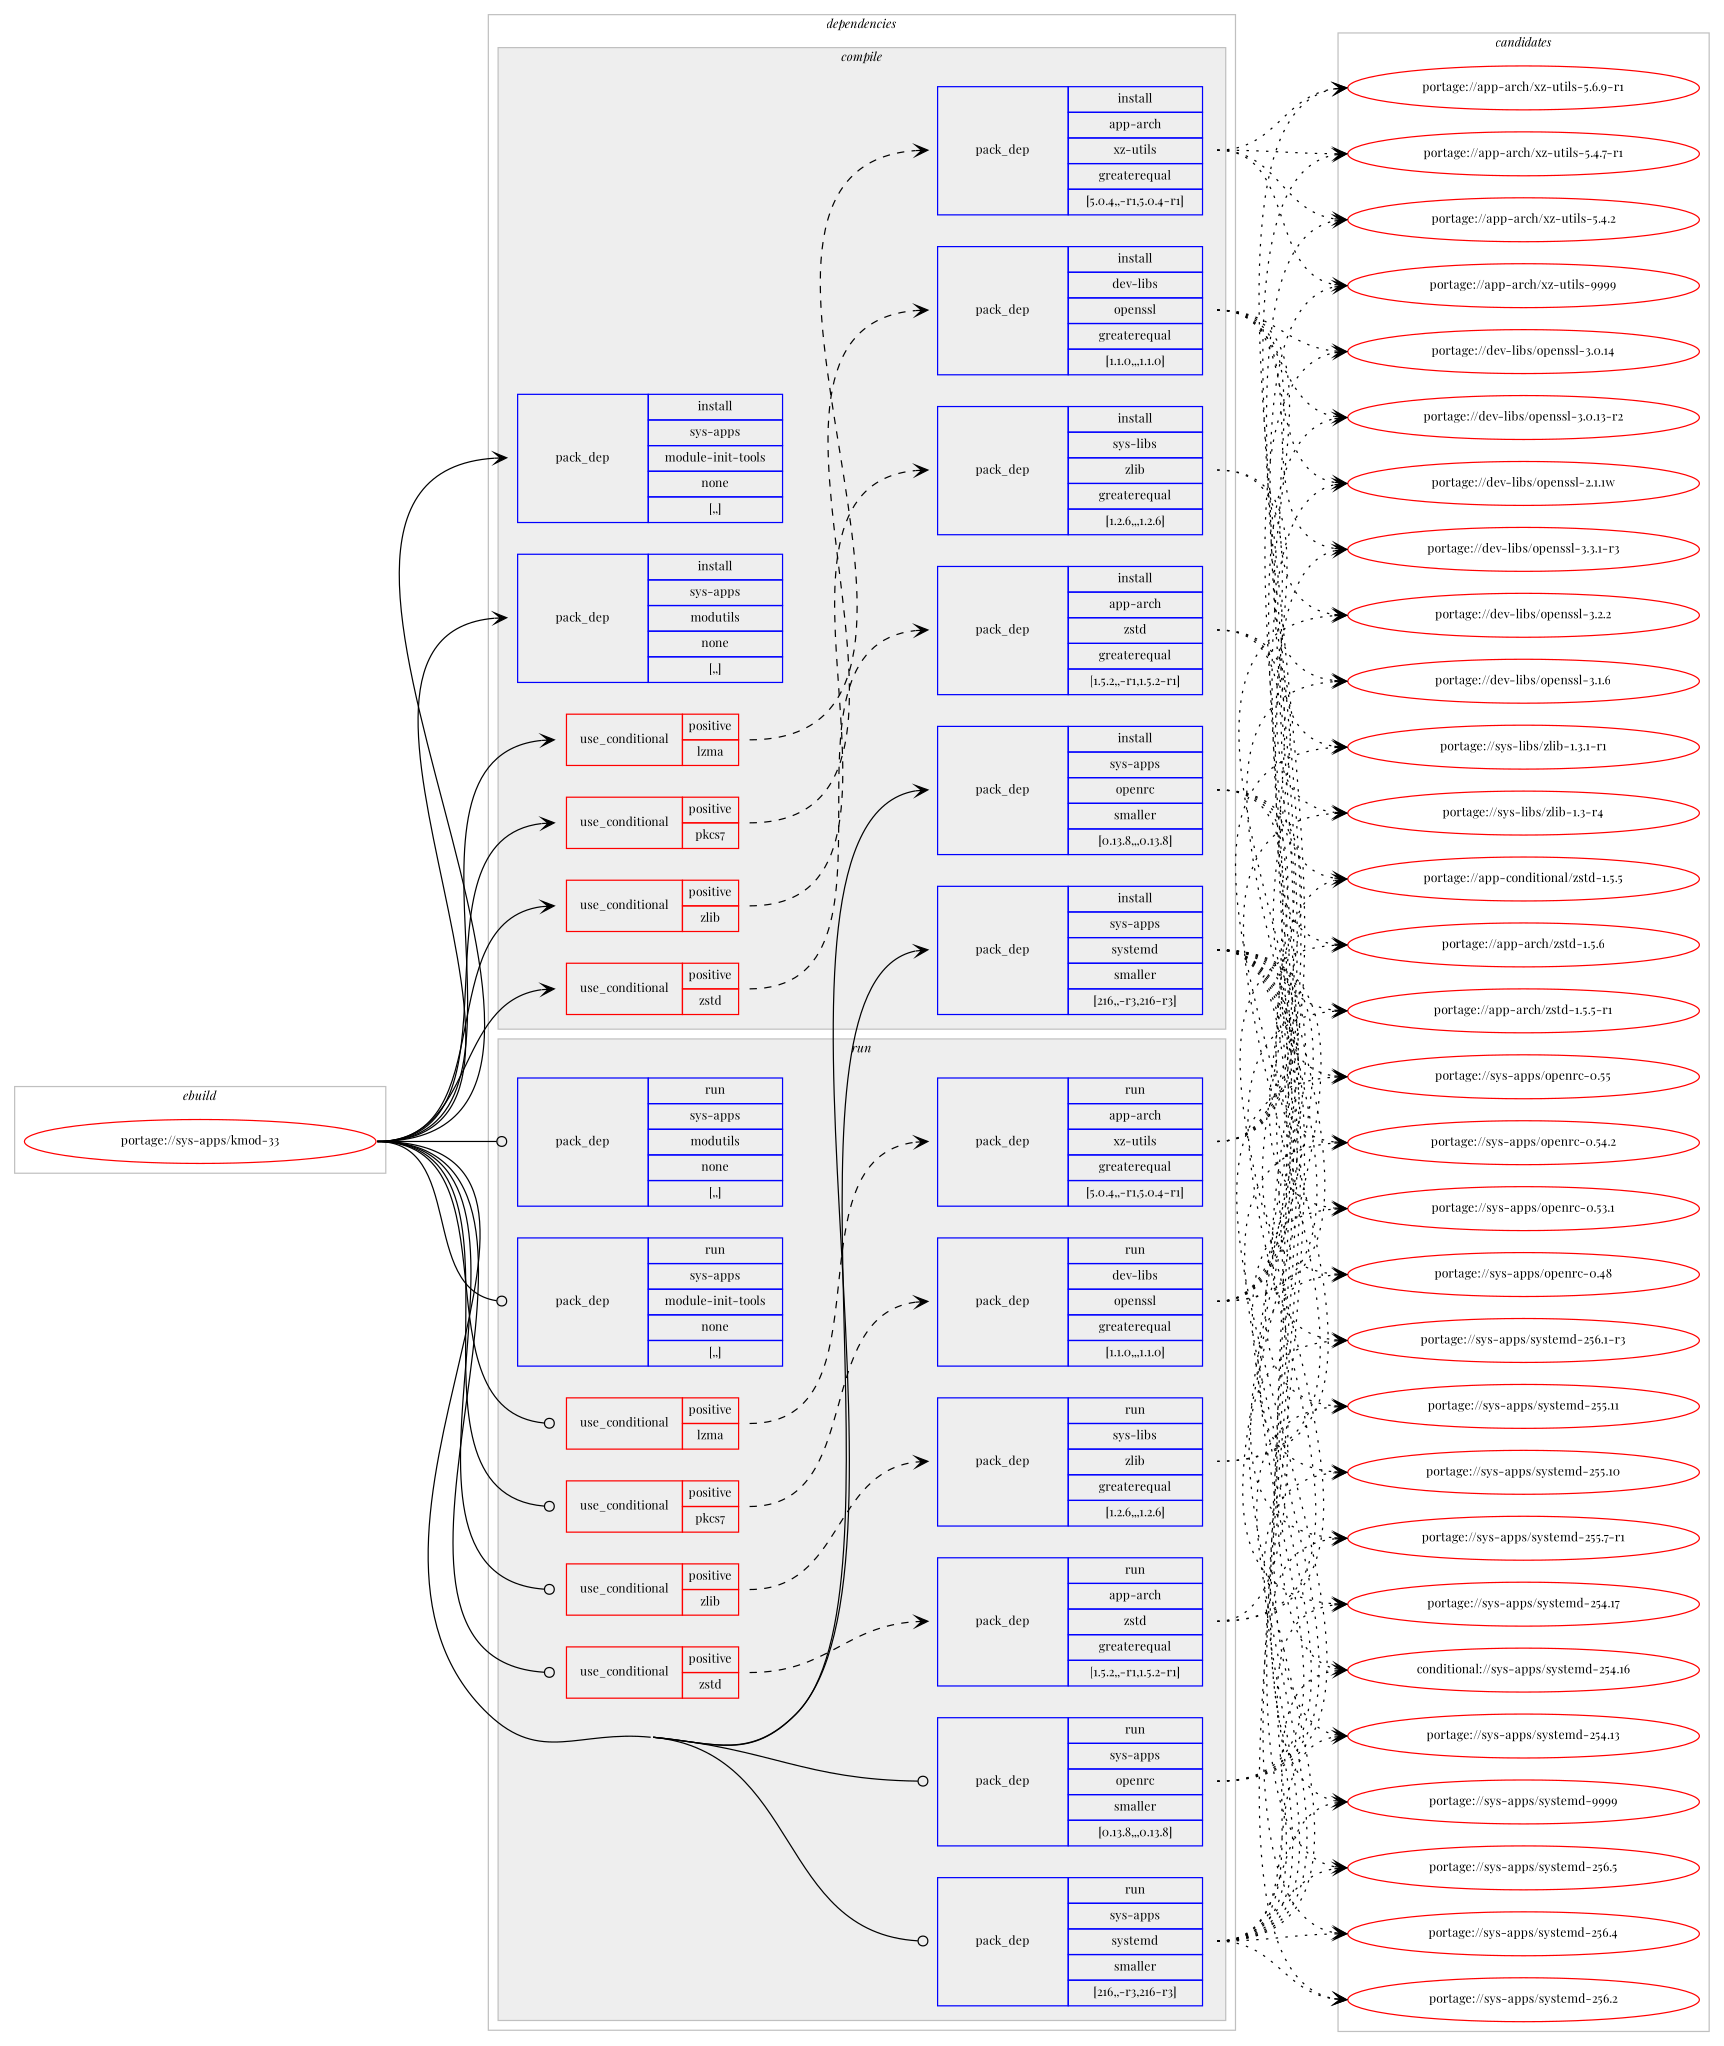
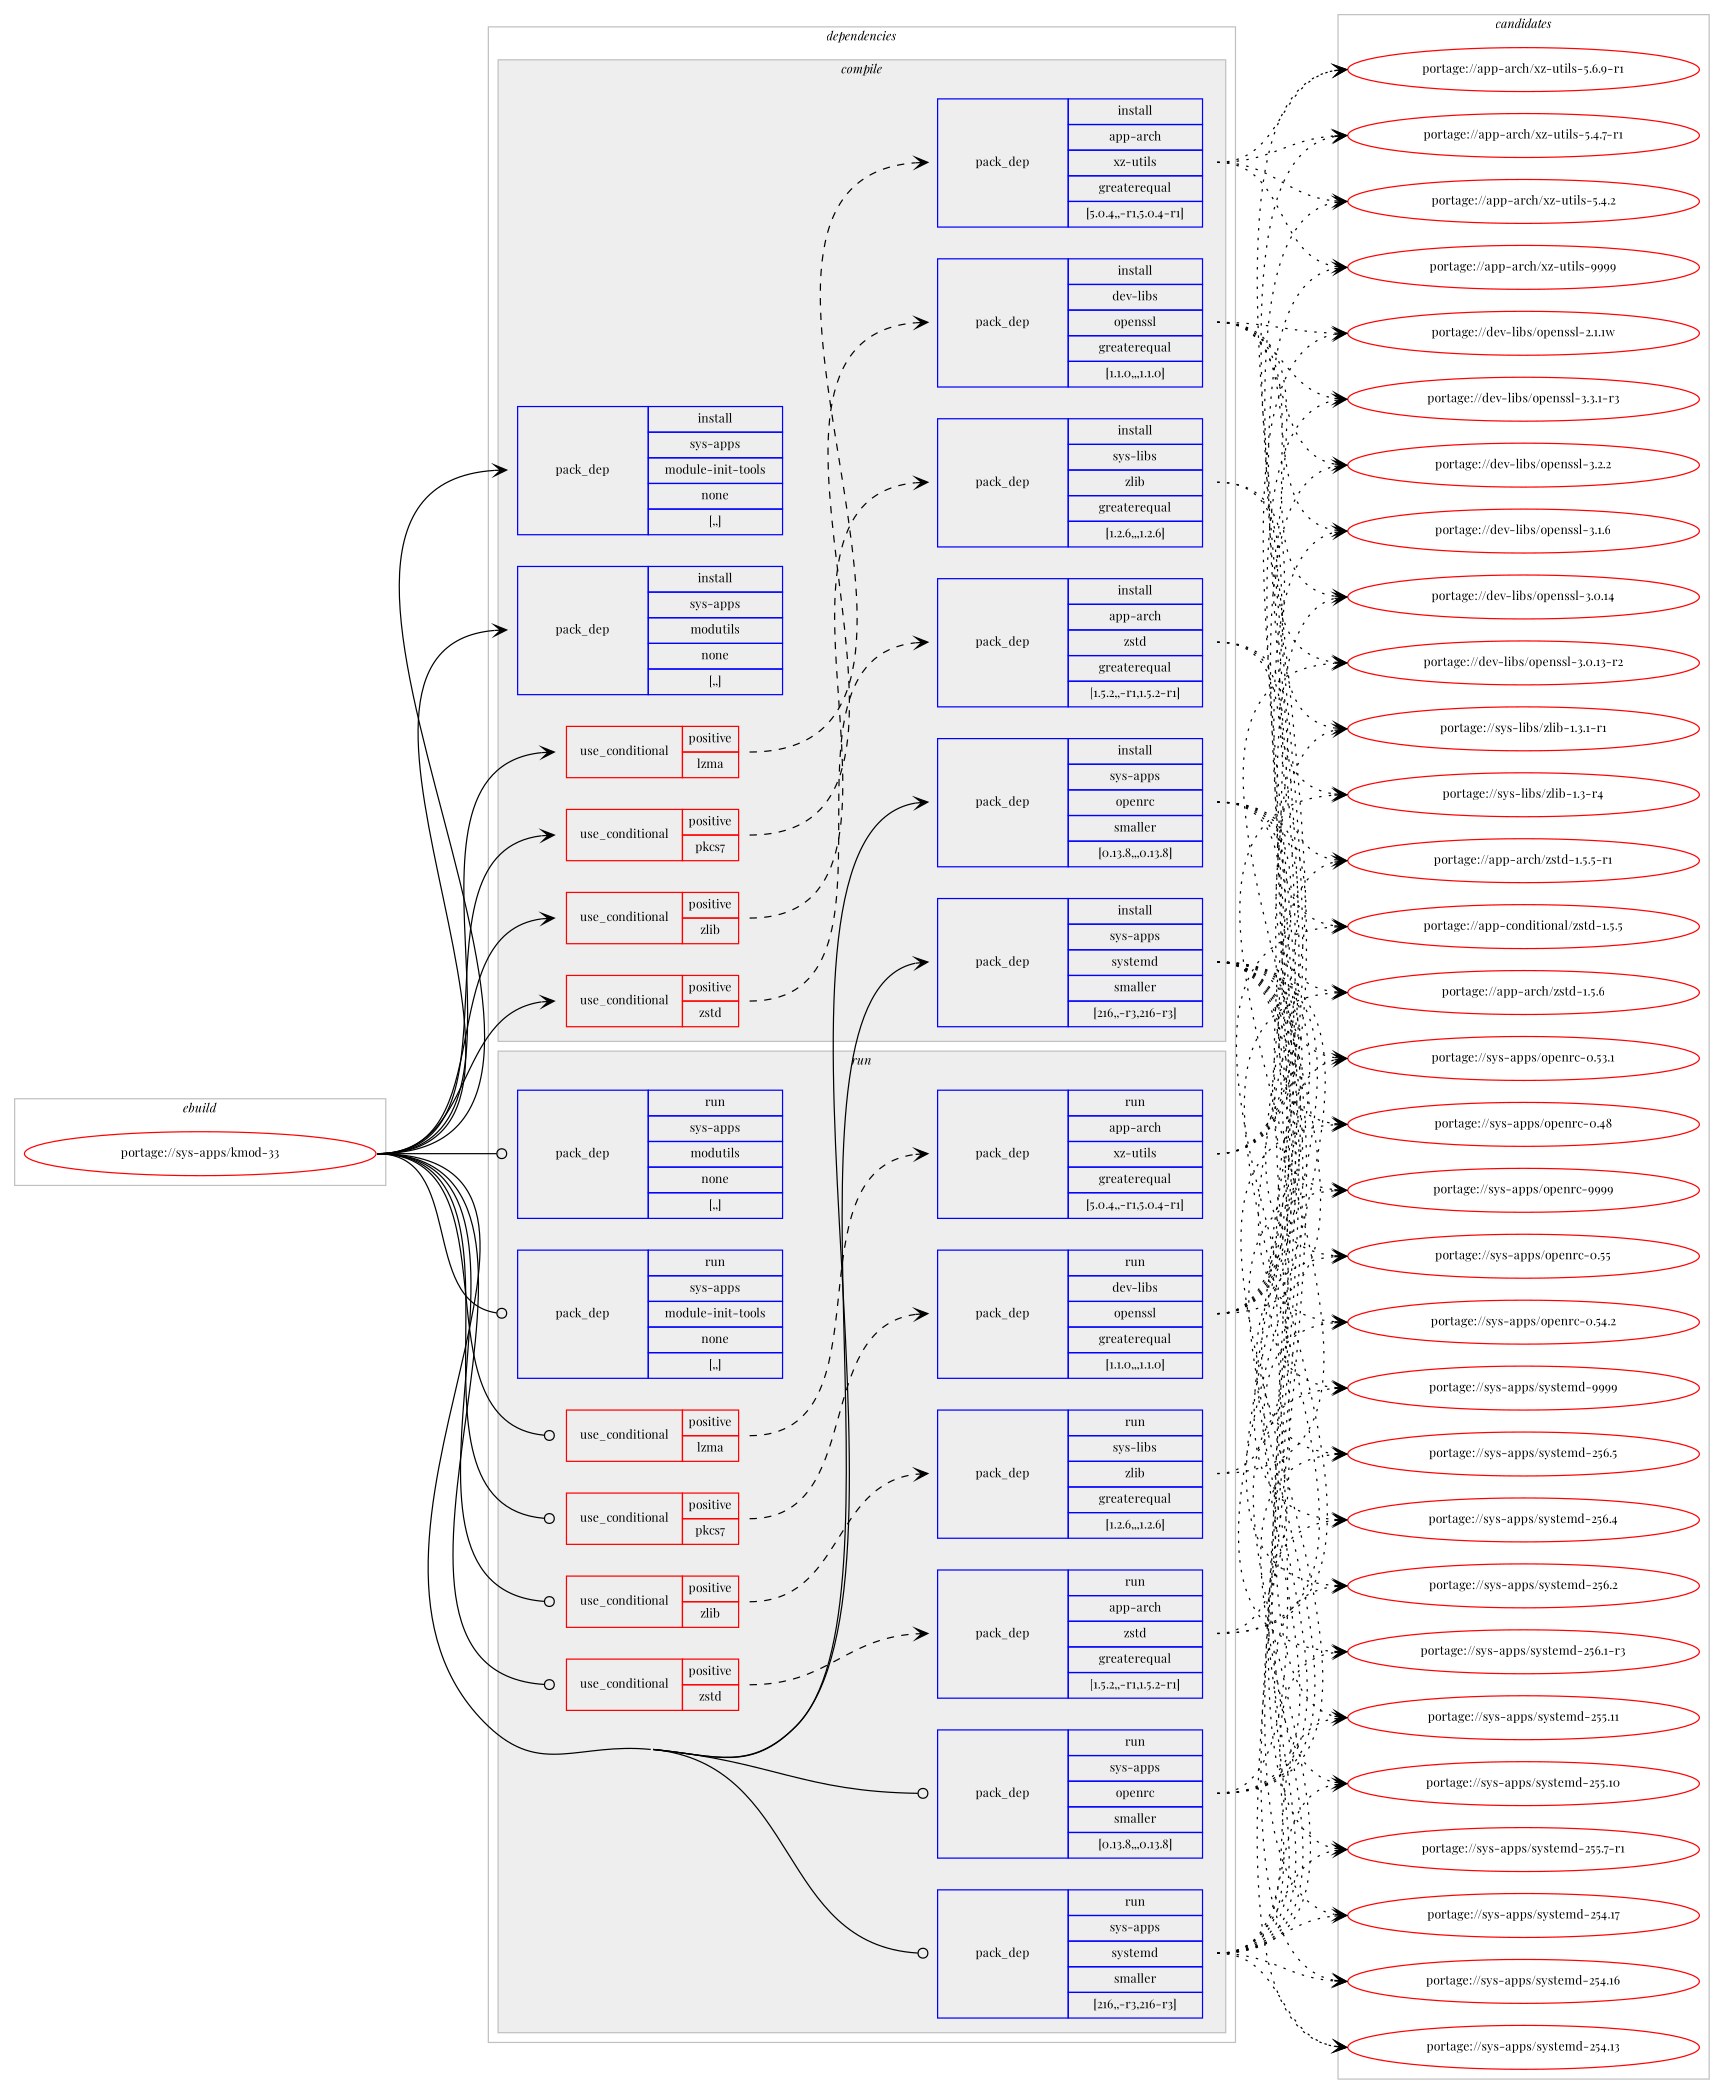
none -> (1524, 1190)
(1524, 1670) -> (1524, 1981)
